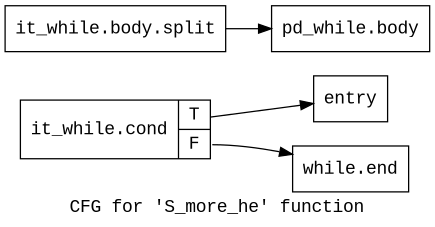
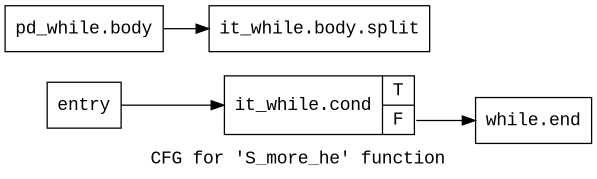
(242, 29) -> (180, 29)
(255, 111) -> (166, 105)
